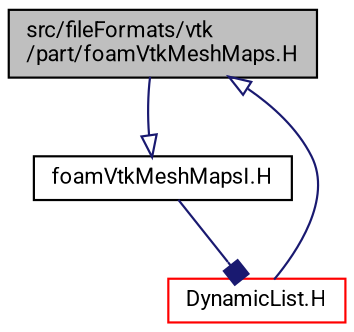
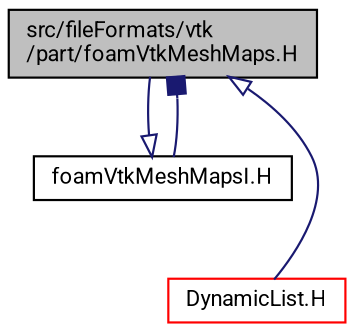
(203, 231) -> (177, 128)
